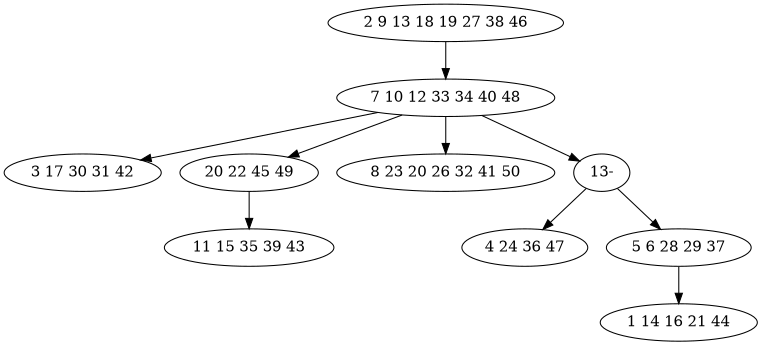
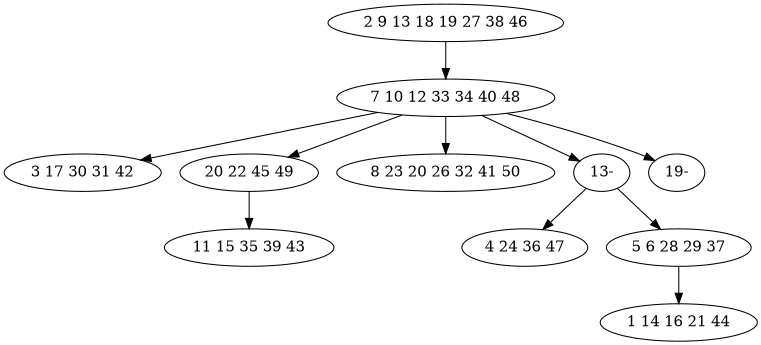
none -> (677, 173)
